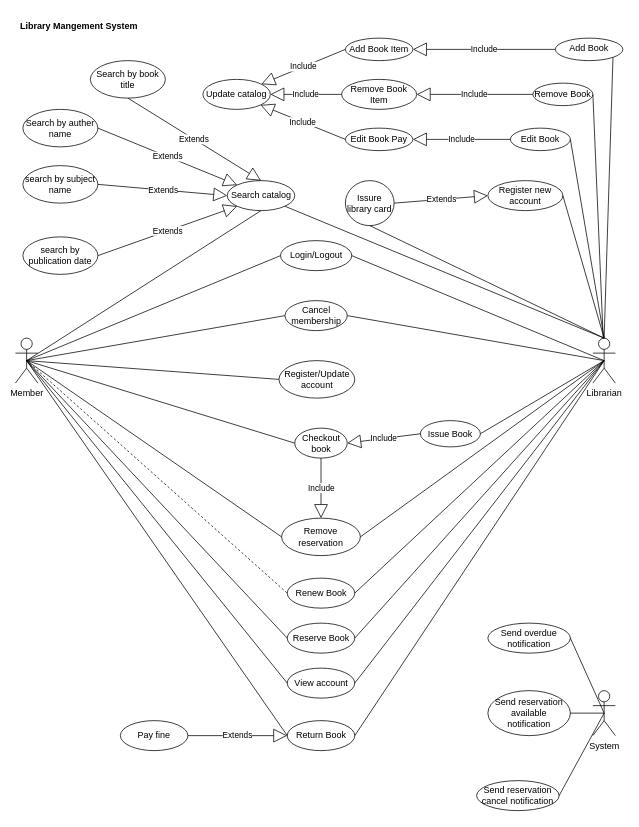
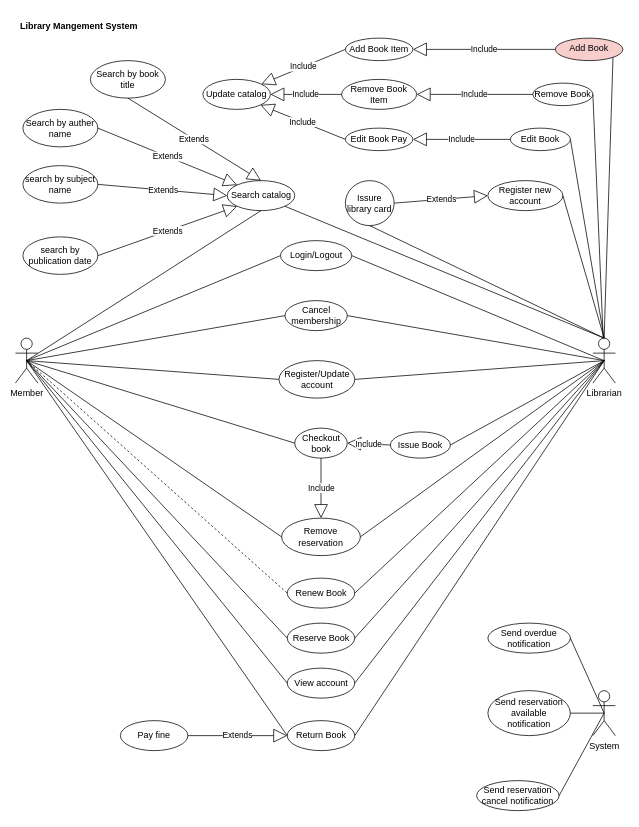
(589, 49) -> (589, 49)
none -> (476, 370)
(450, 434) -> (420, 445)
